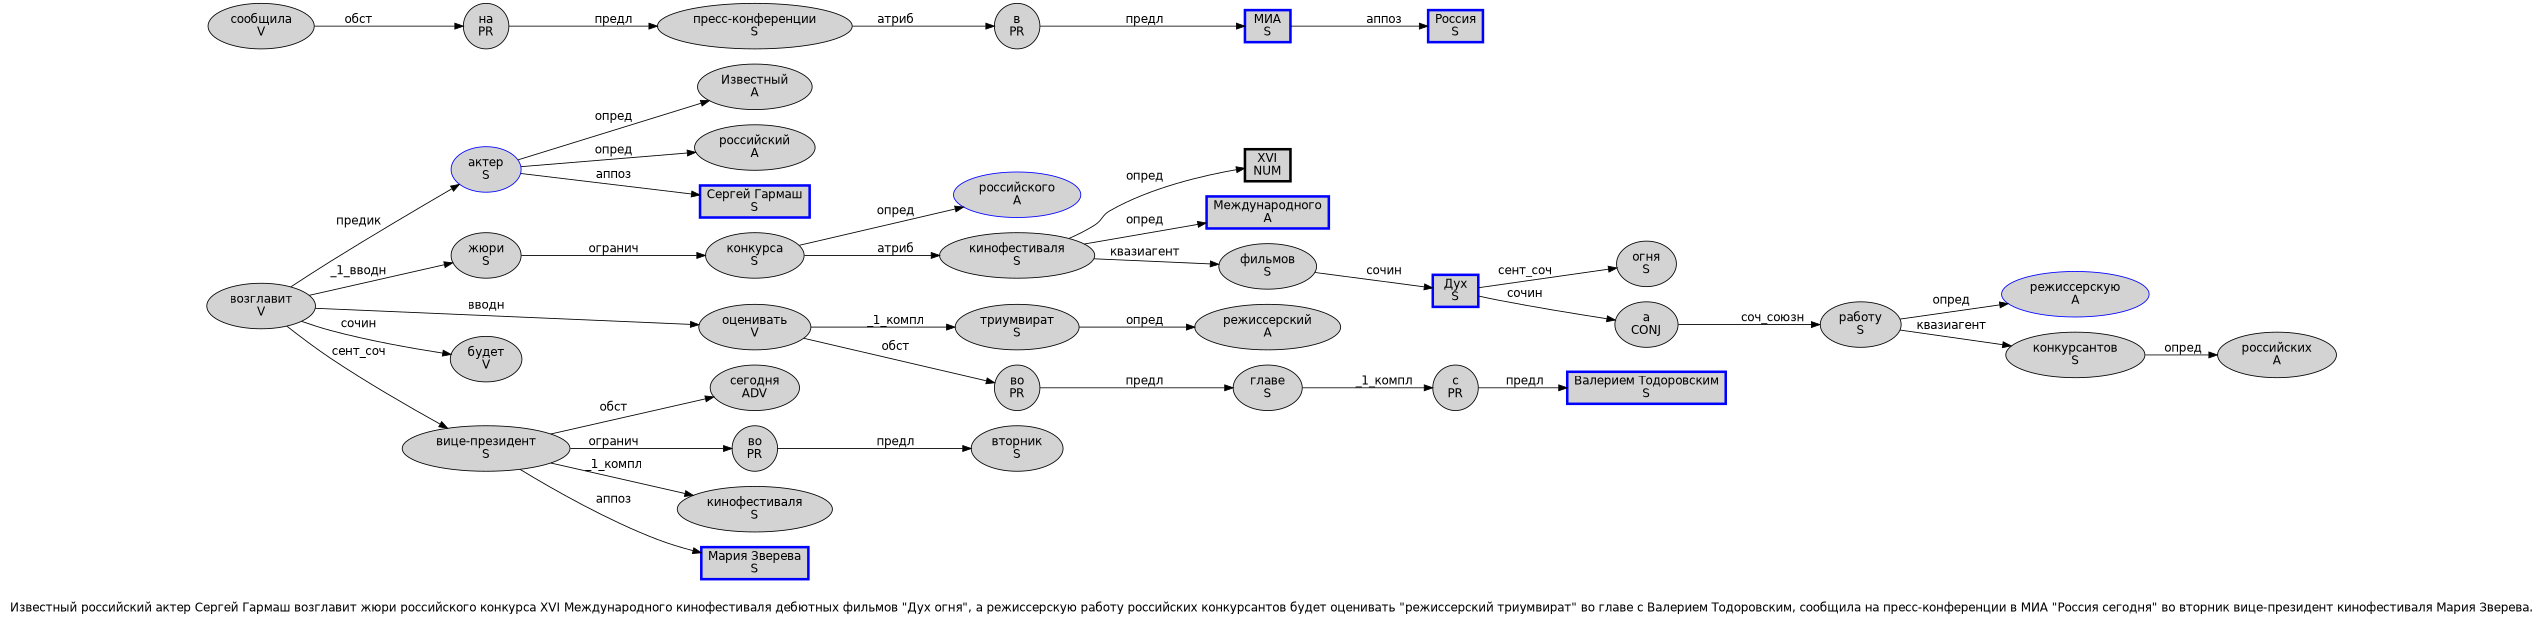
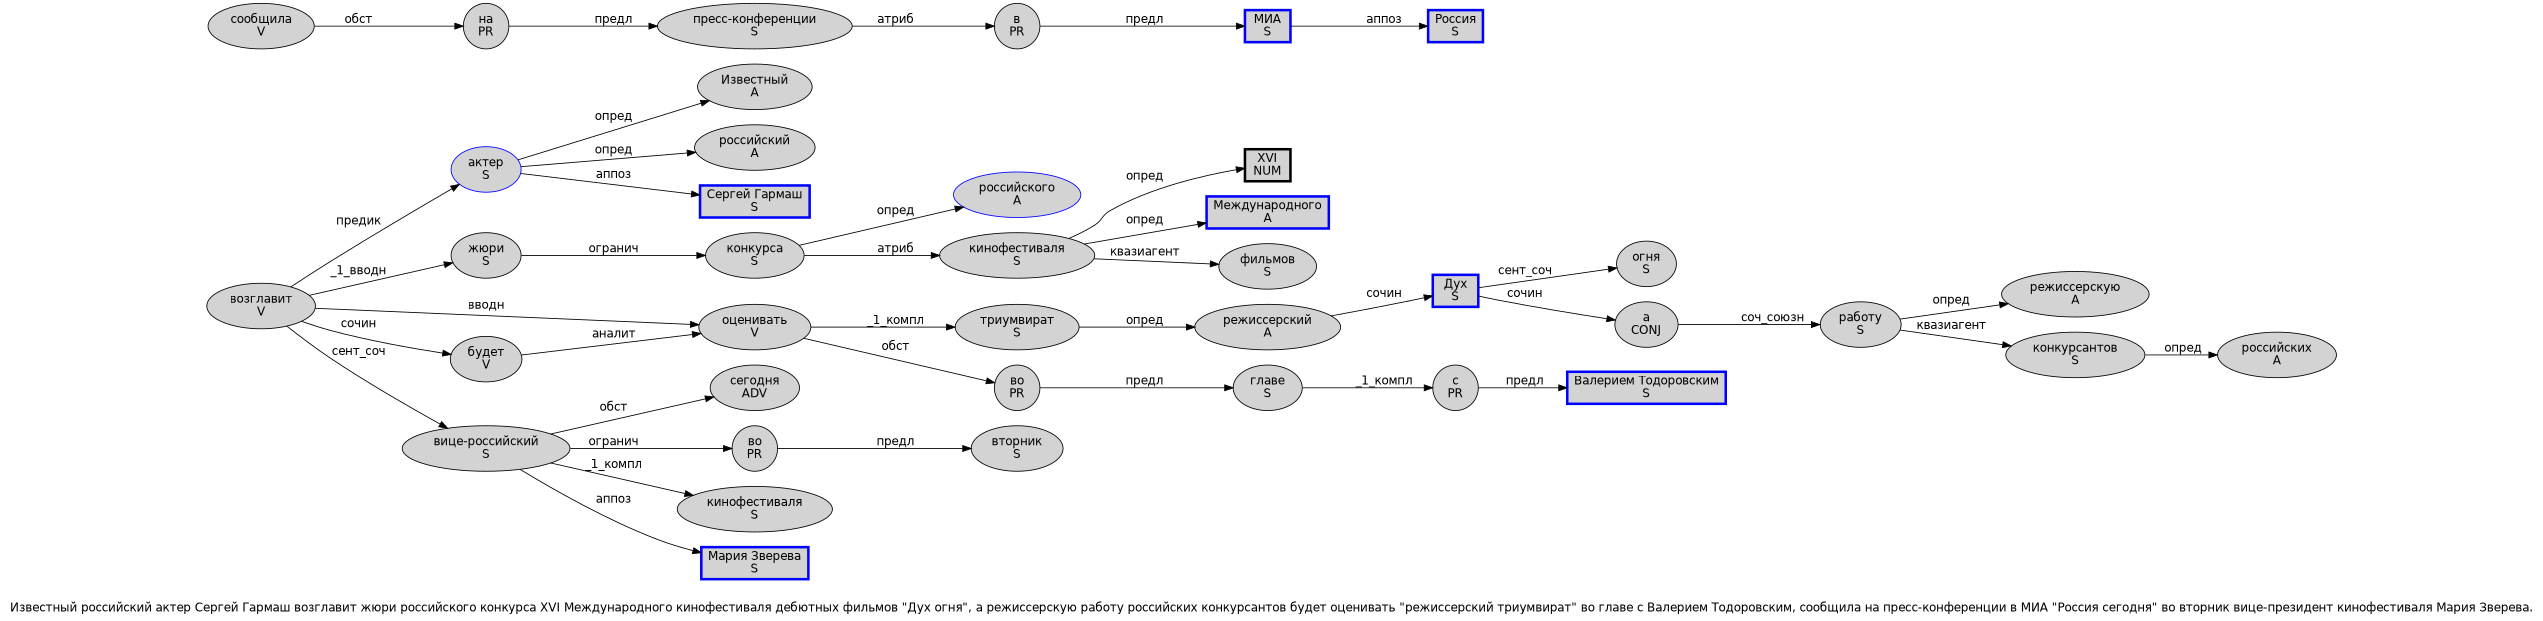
(1370, 280) -> (1378, 307)
(2075, 294) -> (2075, 294)
none -> (607, 345)
(486, 449) -> (486, 449)
